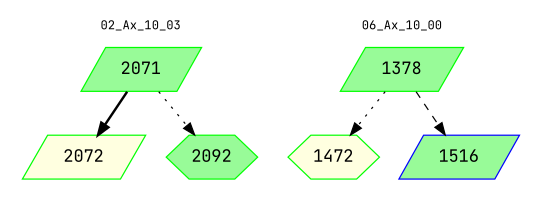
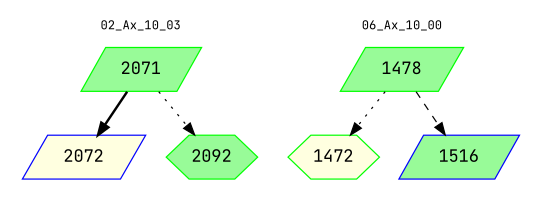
(402, 69) -> (402, 69)
(84, 157) -> (84, 157)
